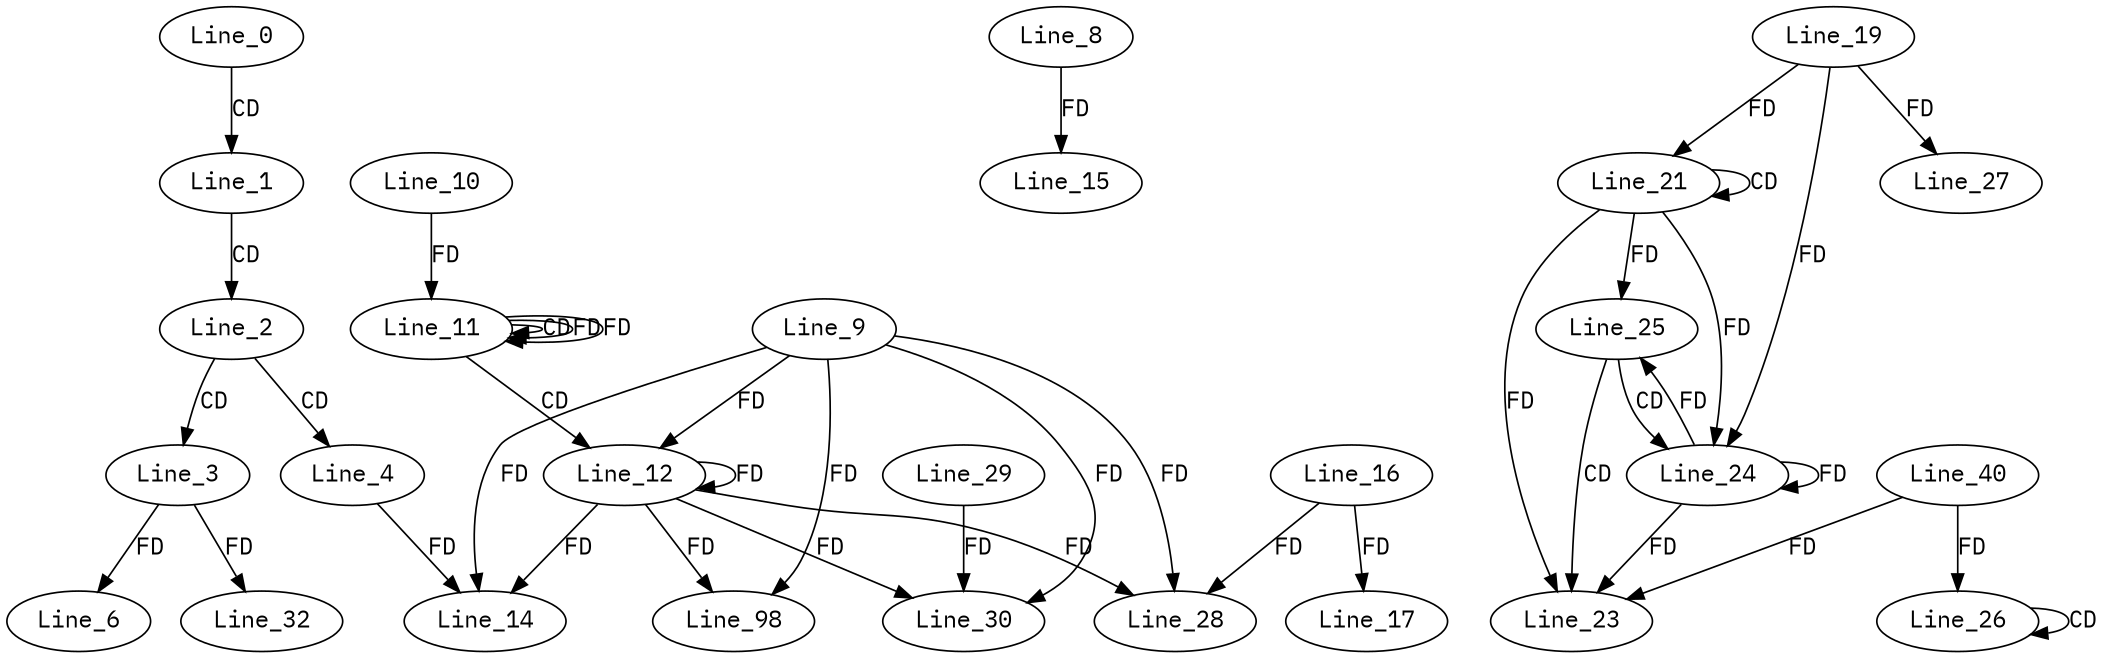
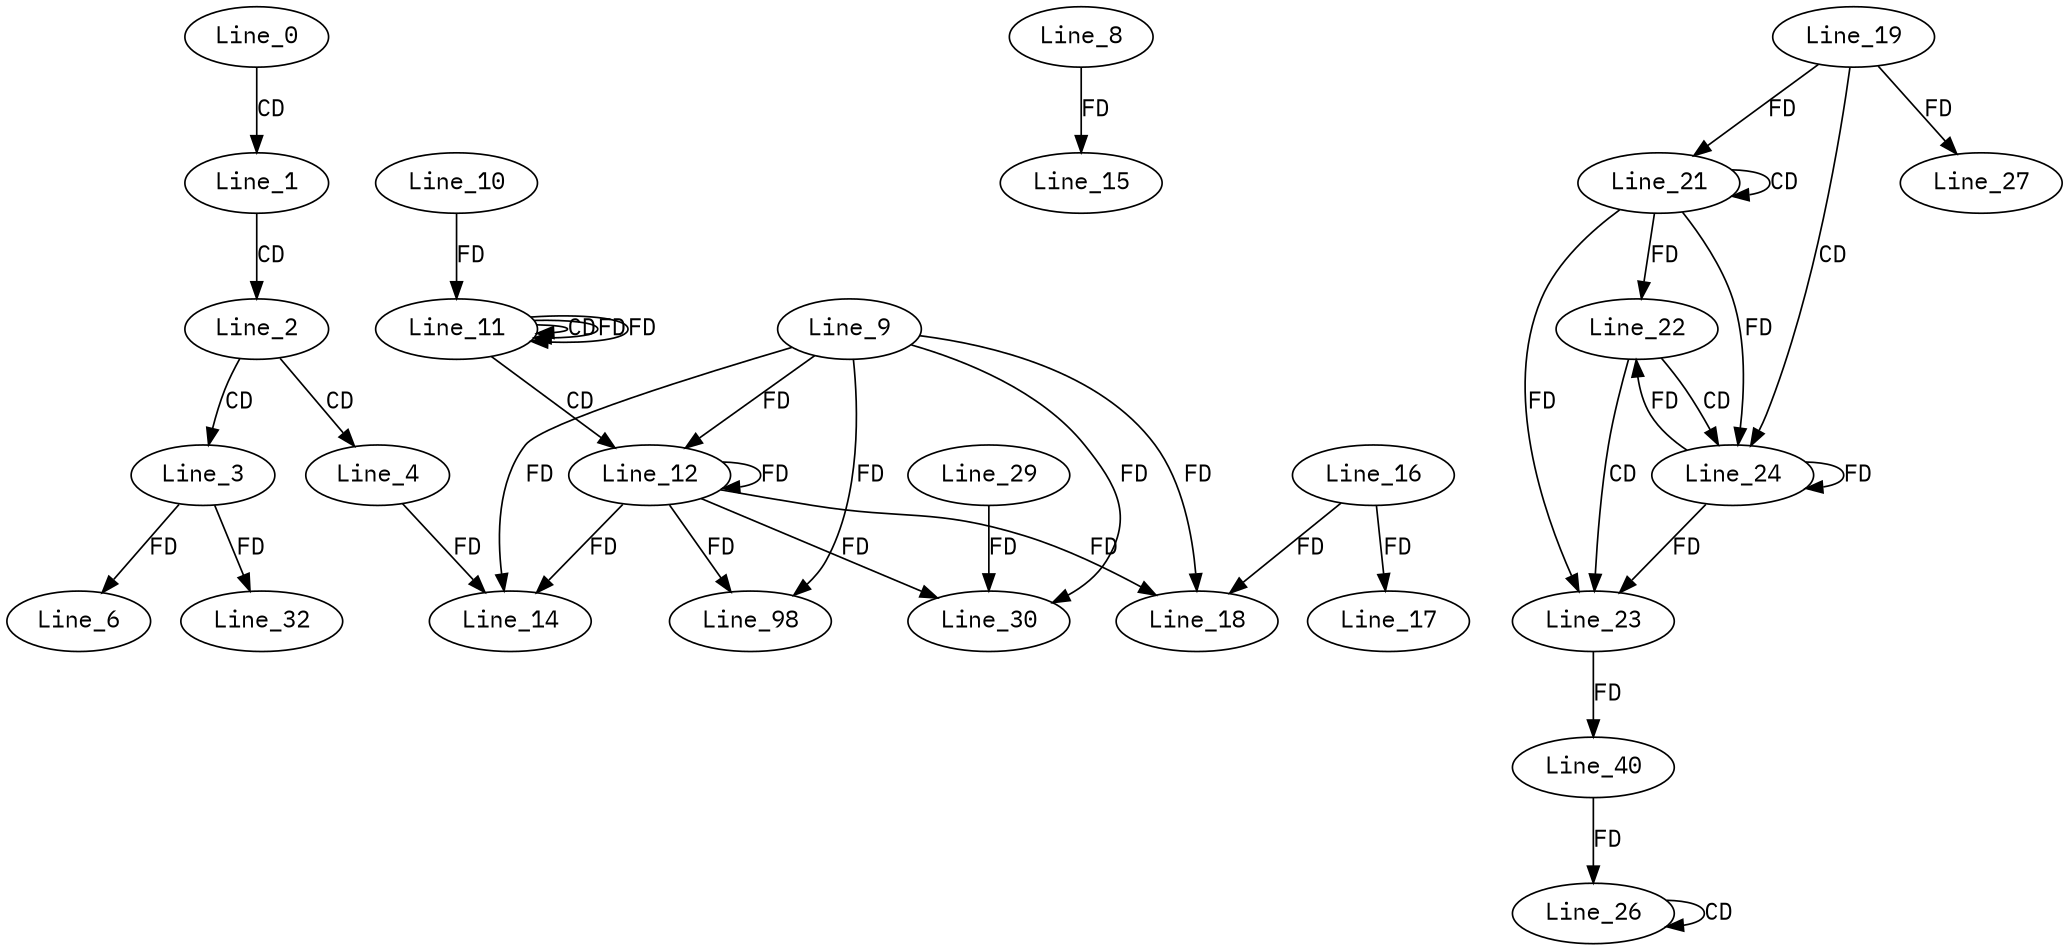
(1812, 256) -> (1833, 256)
(1617, 329) -> (1637, 329)
(1772, 545) -> (1593, 686)
(1175, 621) -> (1197, 621)
